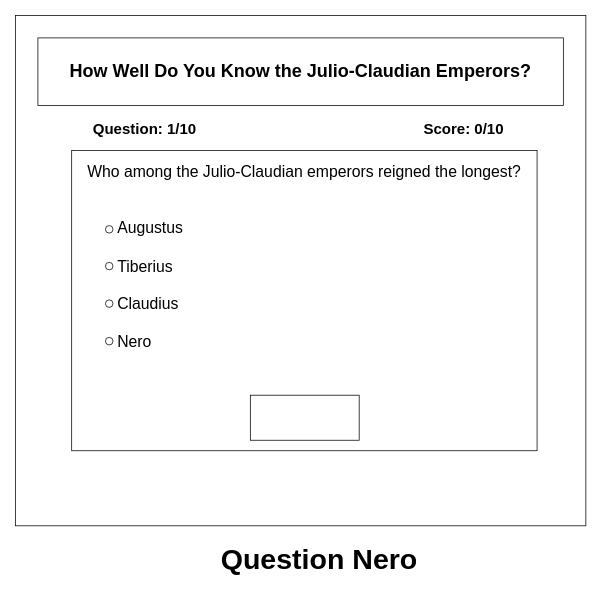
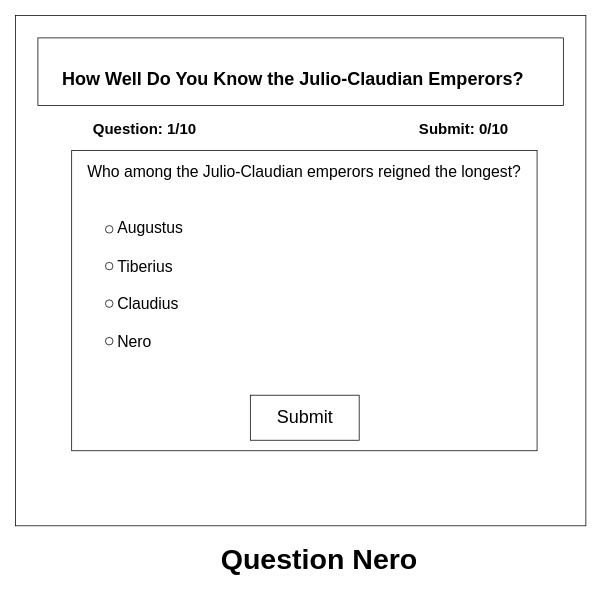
(300, 72) -> (293, 79)
(464, 128) -> (464, 128)
none -> (305, 417)
